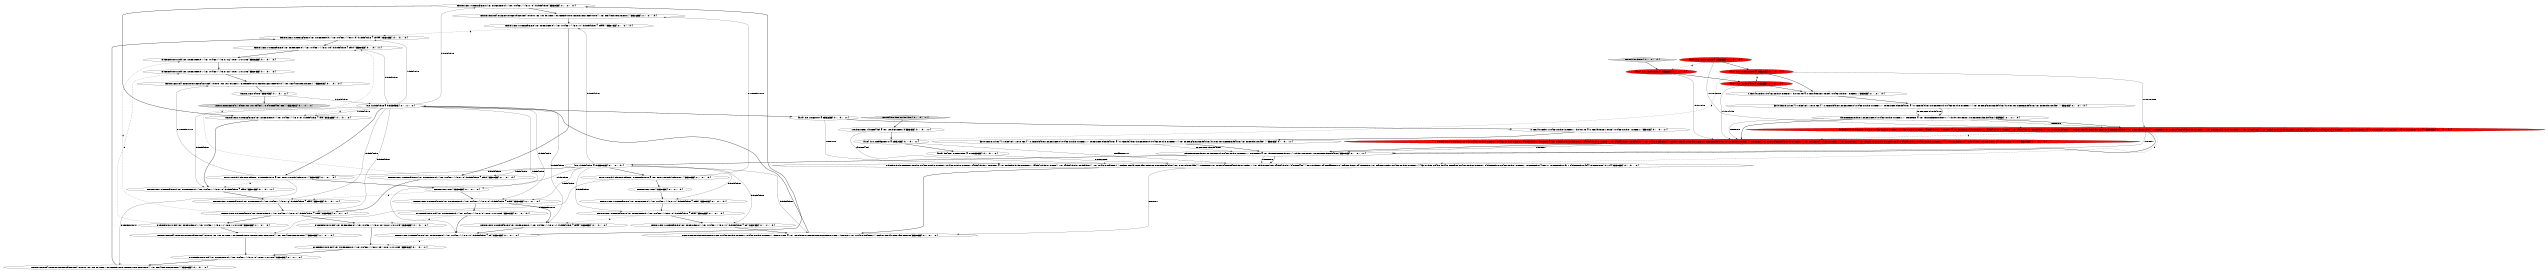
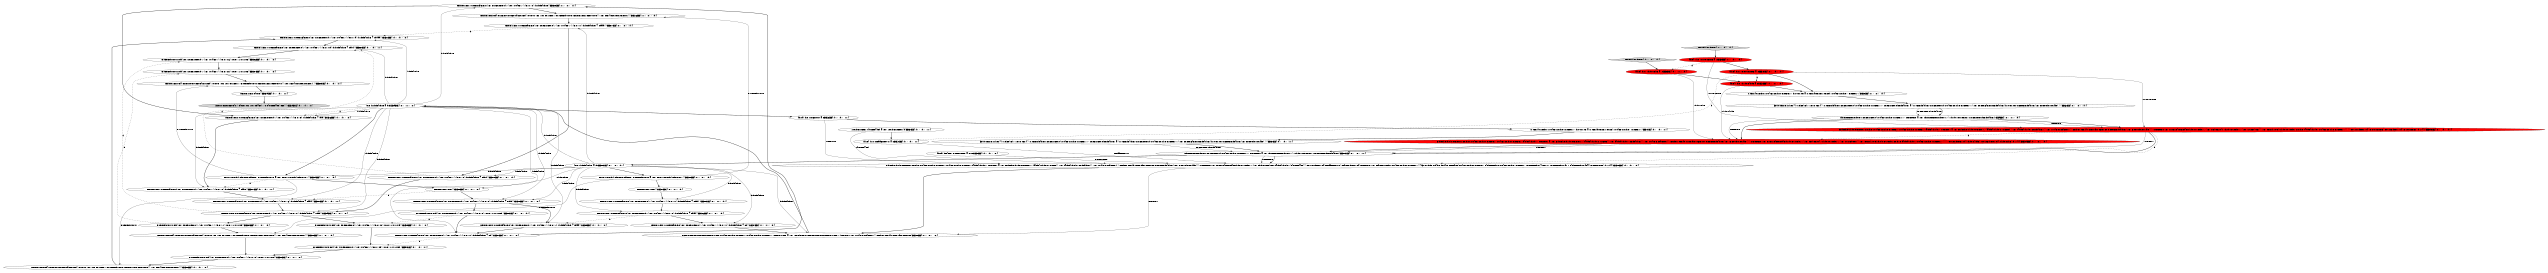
none -> (1715, 48)
(327, 100) -> (541, 113)
(906, 118) -> none
(929, 147) -> none
